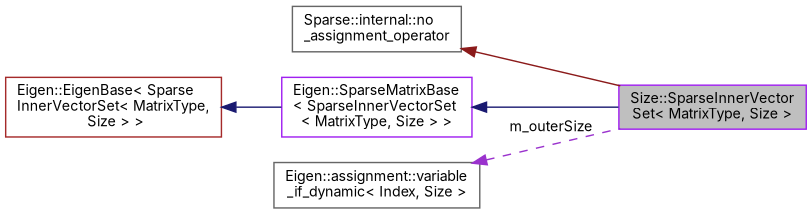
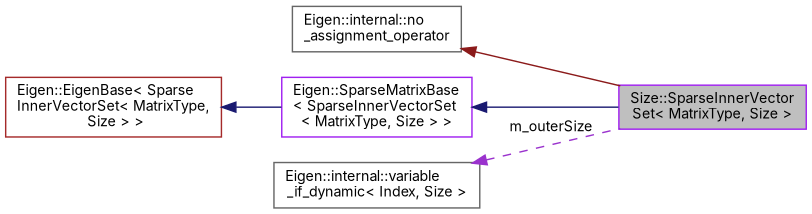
(377, 29) -> (377, 29)
(377, 185) -> (377, 185)
